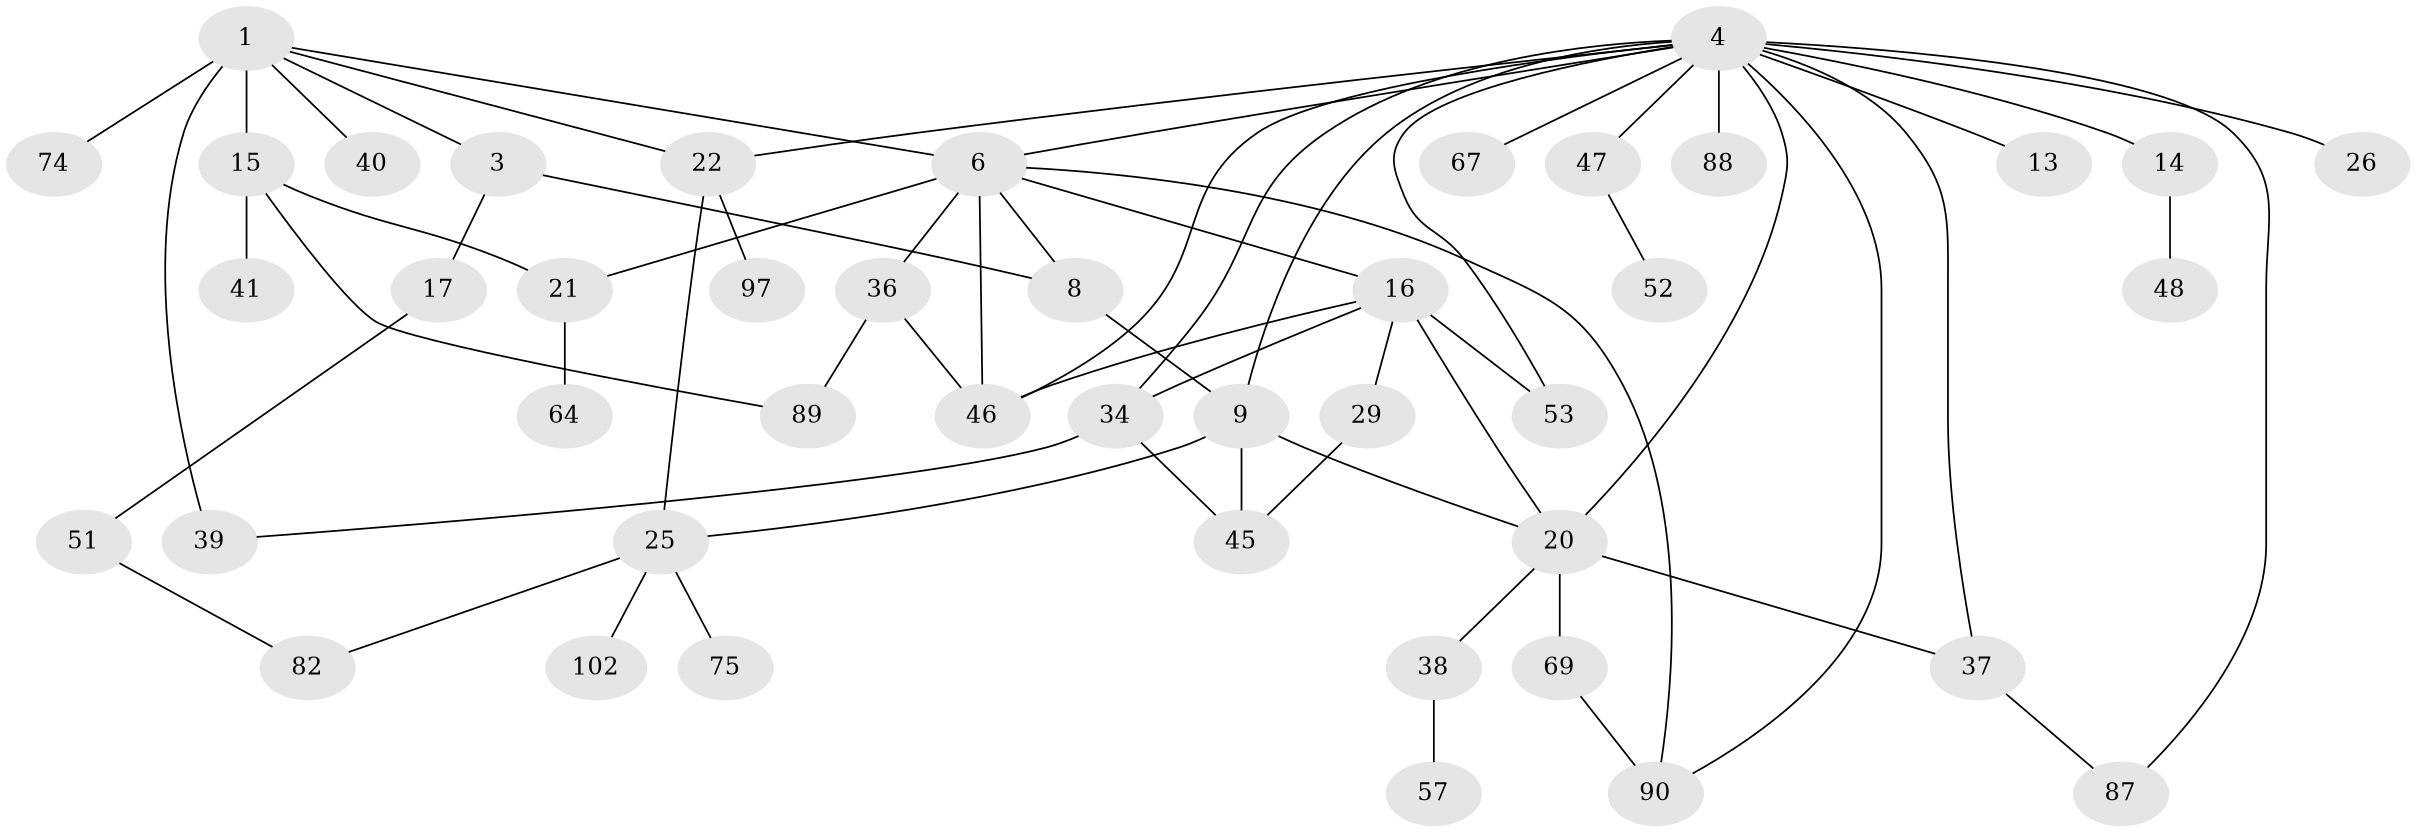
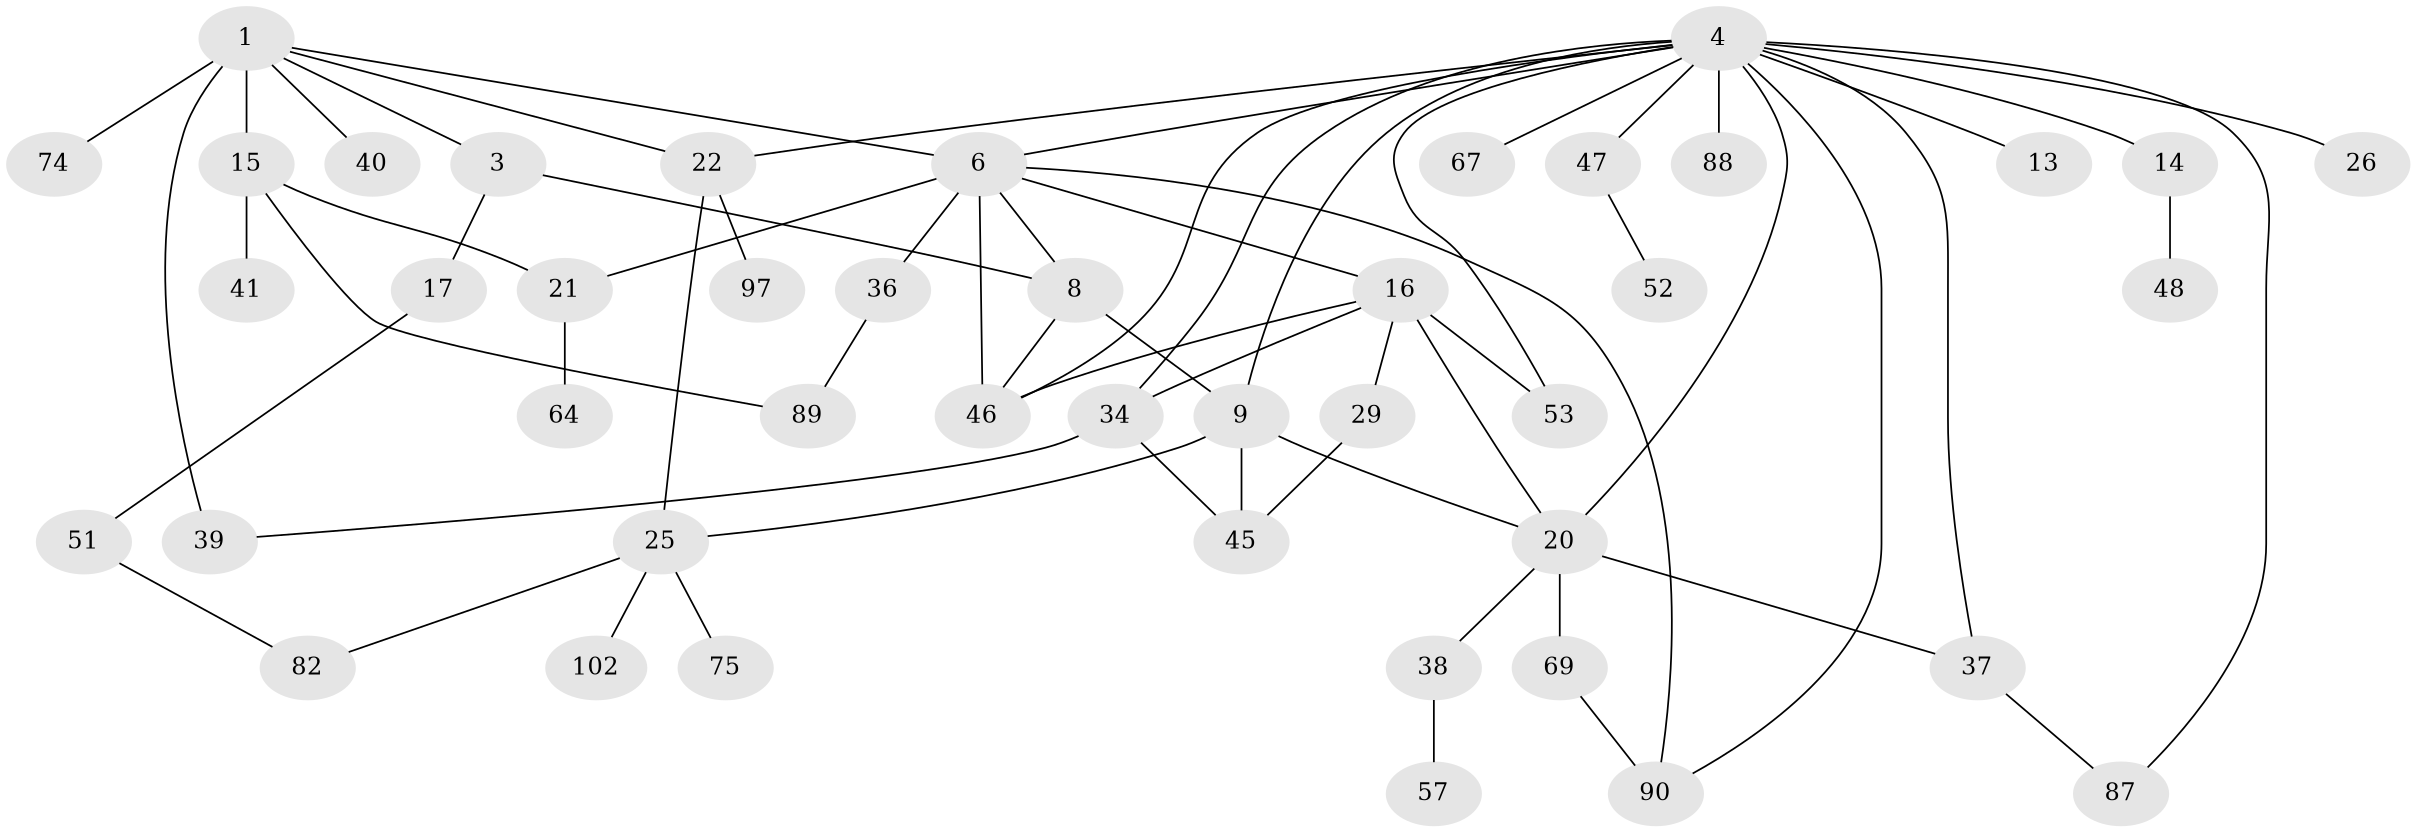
(933, 353) -> (1029, 353)
